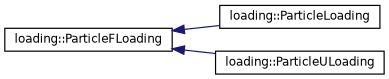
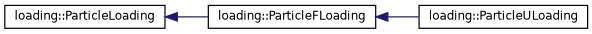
(202, 27) -> (193, 17)
